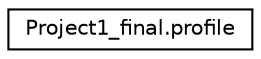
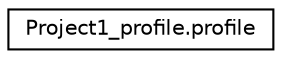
(130, 29) -> (141, 29)
